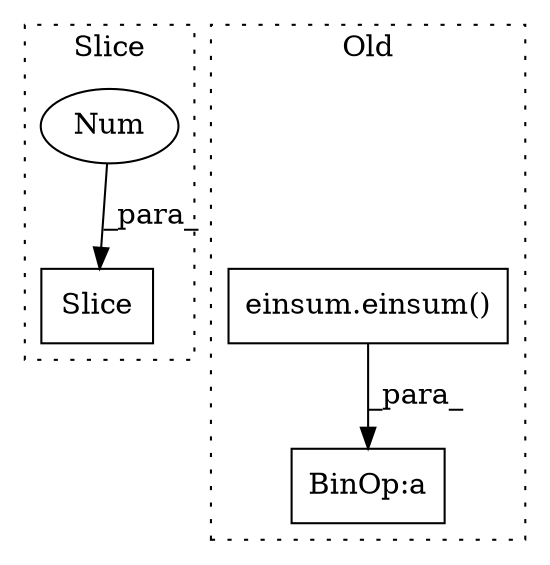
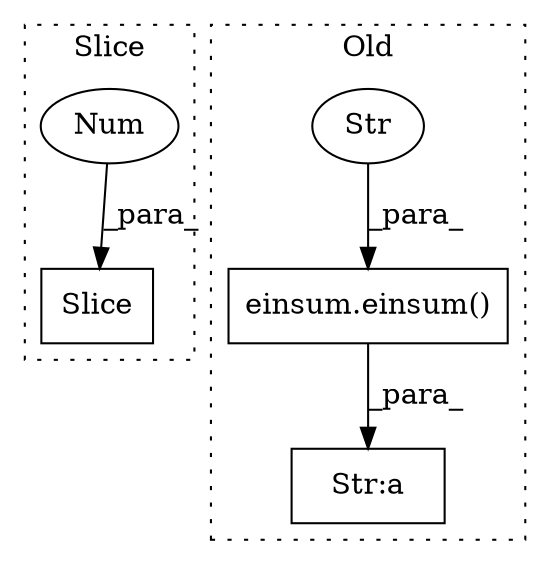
none -> (368, 126)
(368, 486) -> (368, 486)
